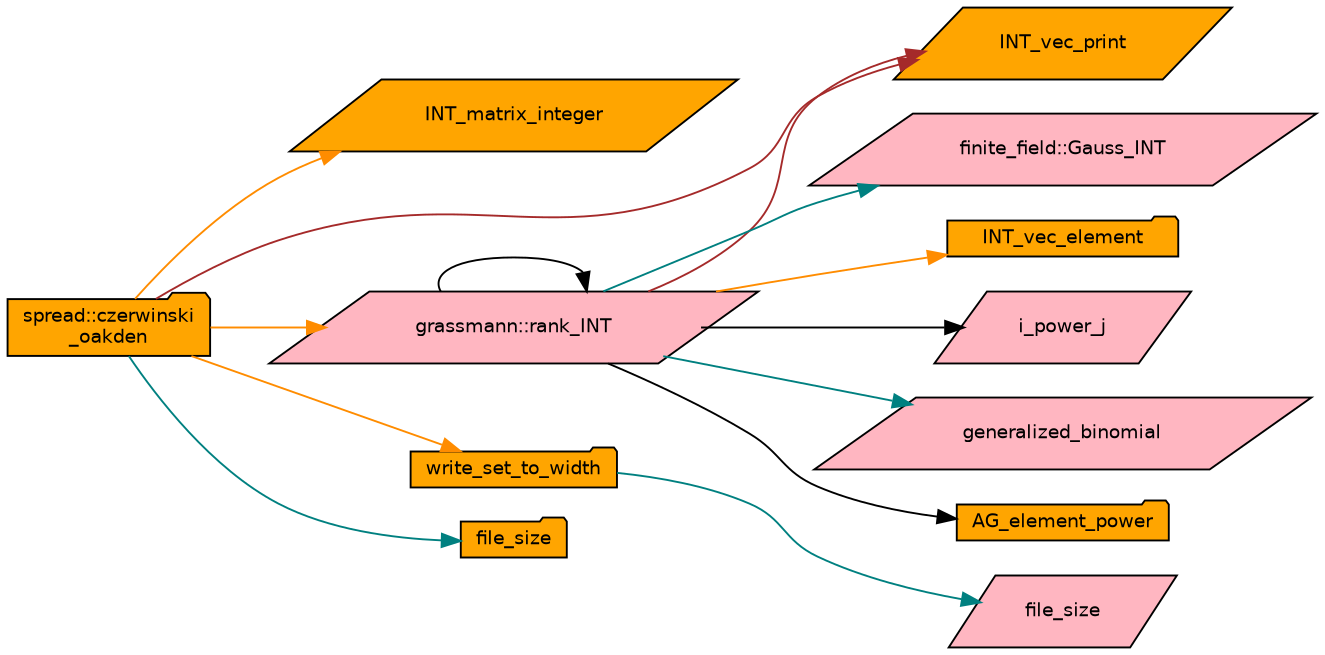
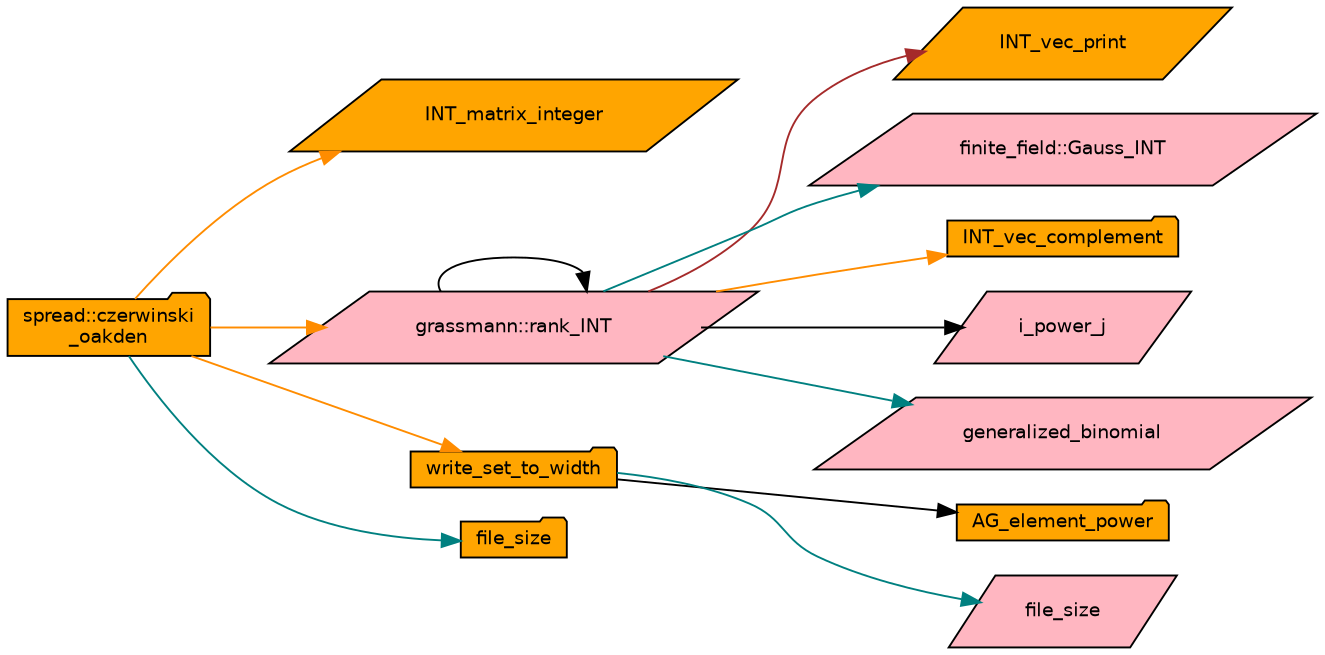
(543, 217) -> none
(1063, 239) -> (1063, 239)
(770, 450) -> (777, 495)
